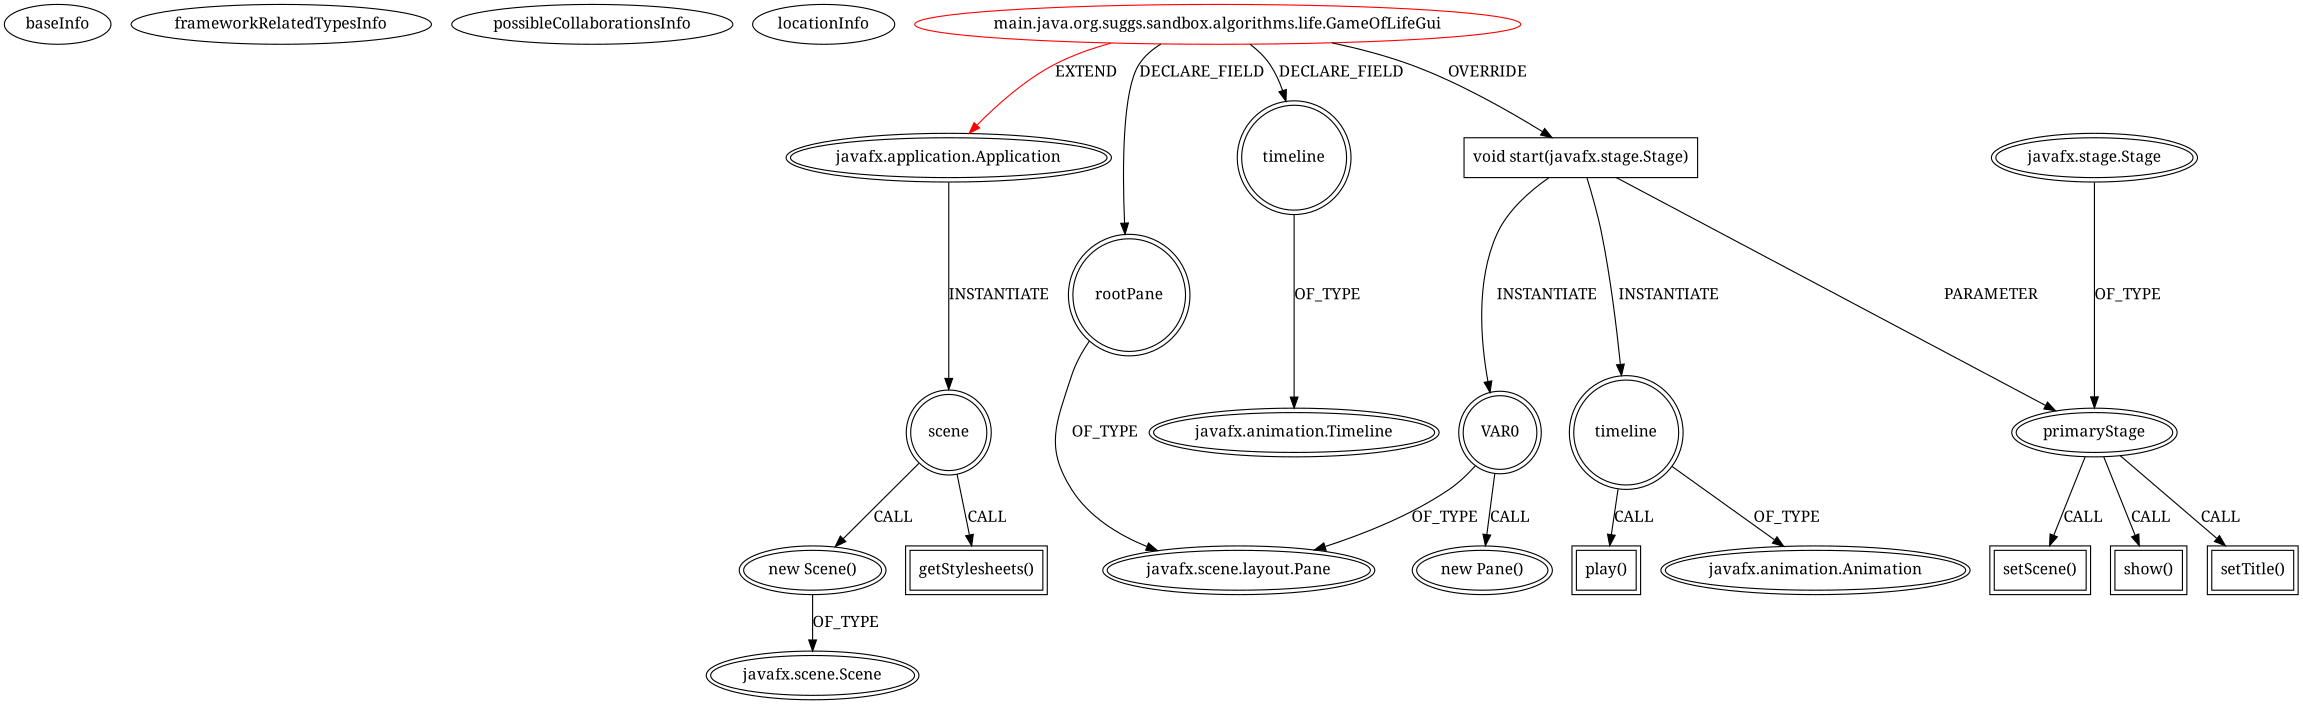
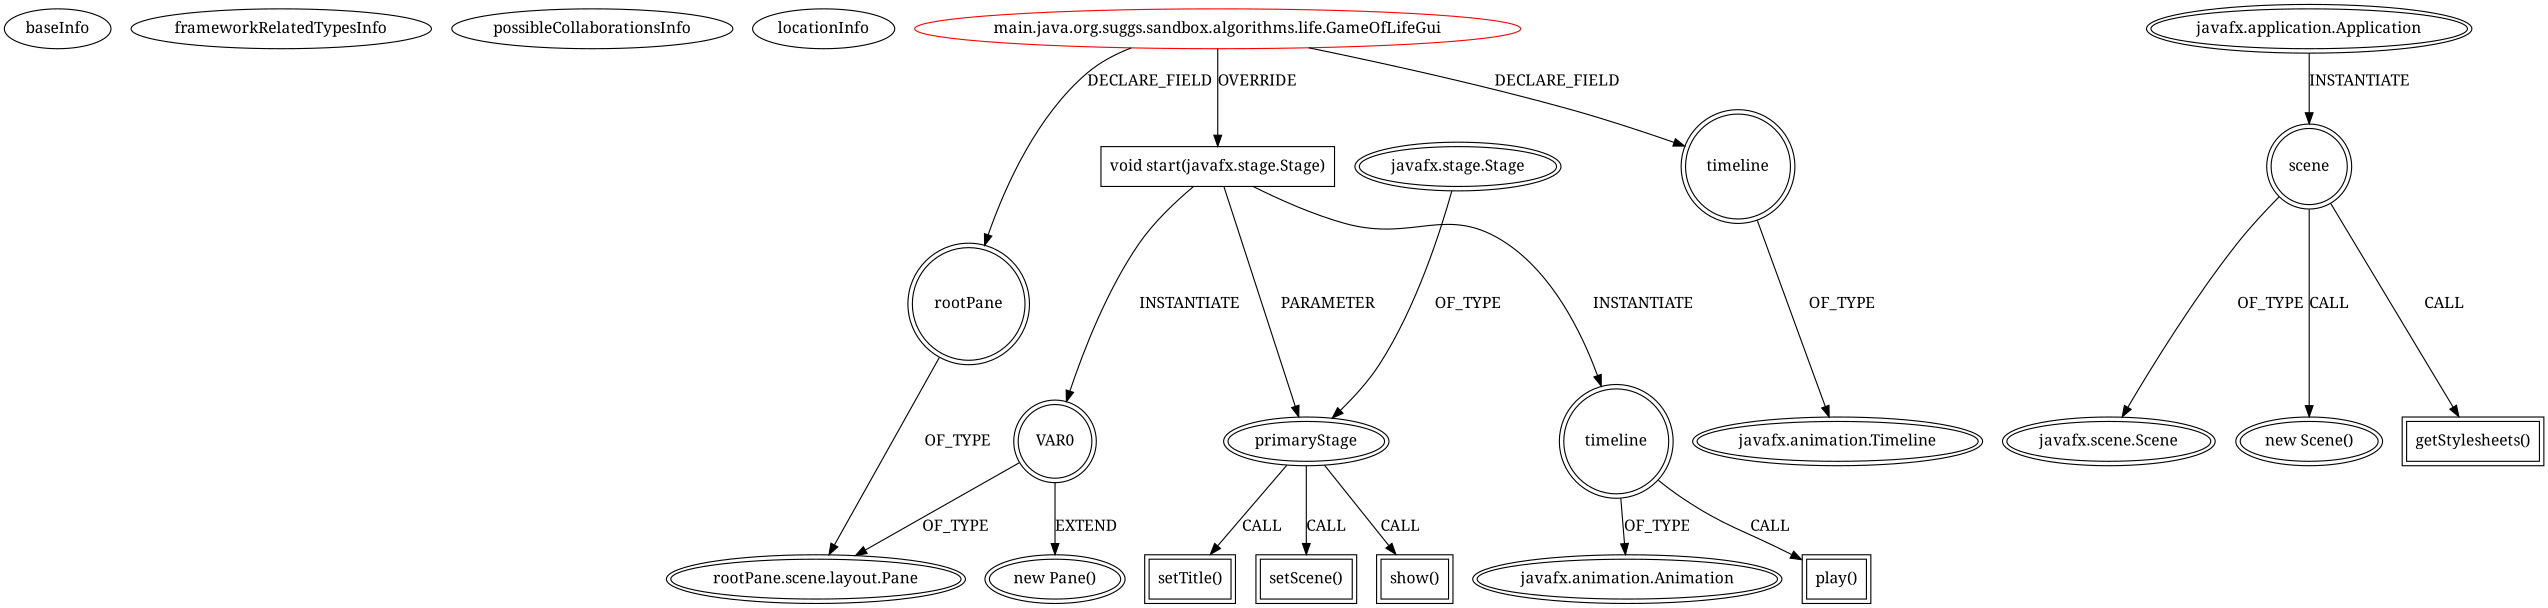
(1038, 74) -> none
(1511, 518) -> (1087, 527)
(1239, 570) -> (816, 579)
(813, 617) -> (2198, 297)
